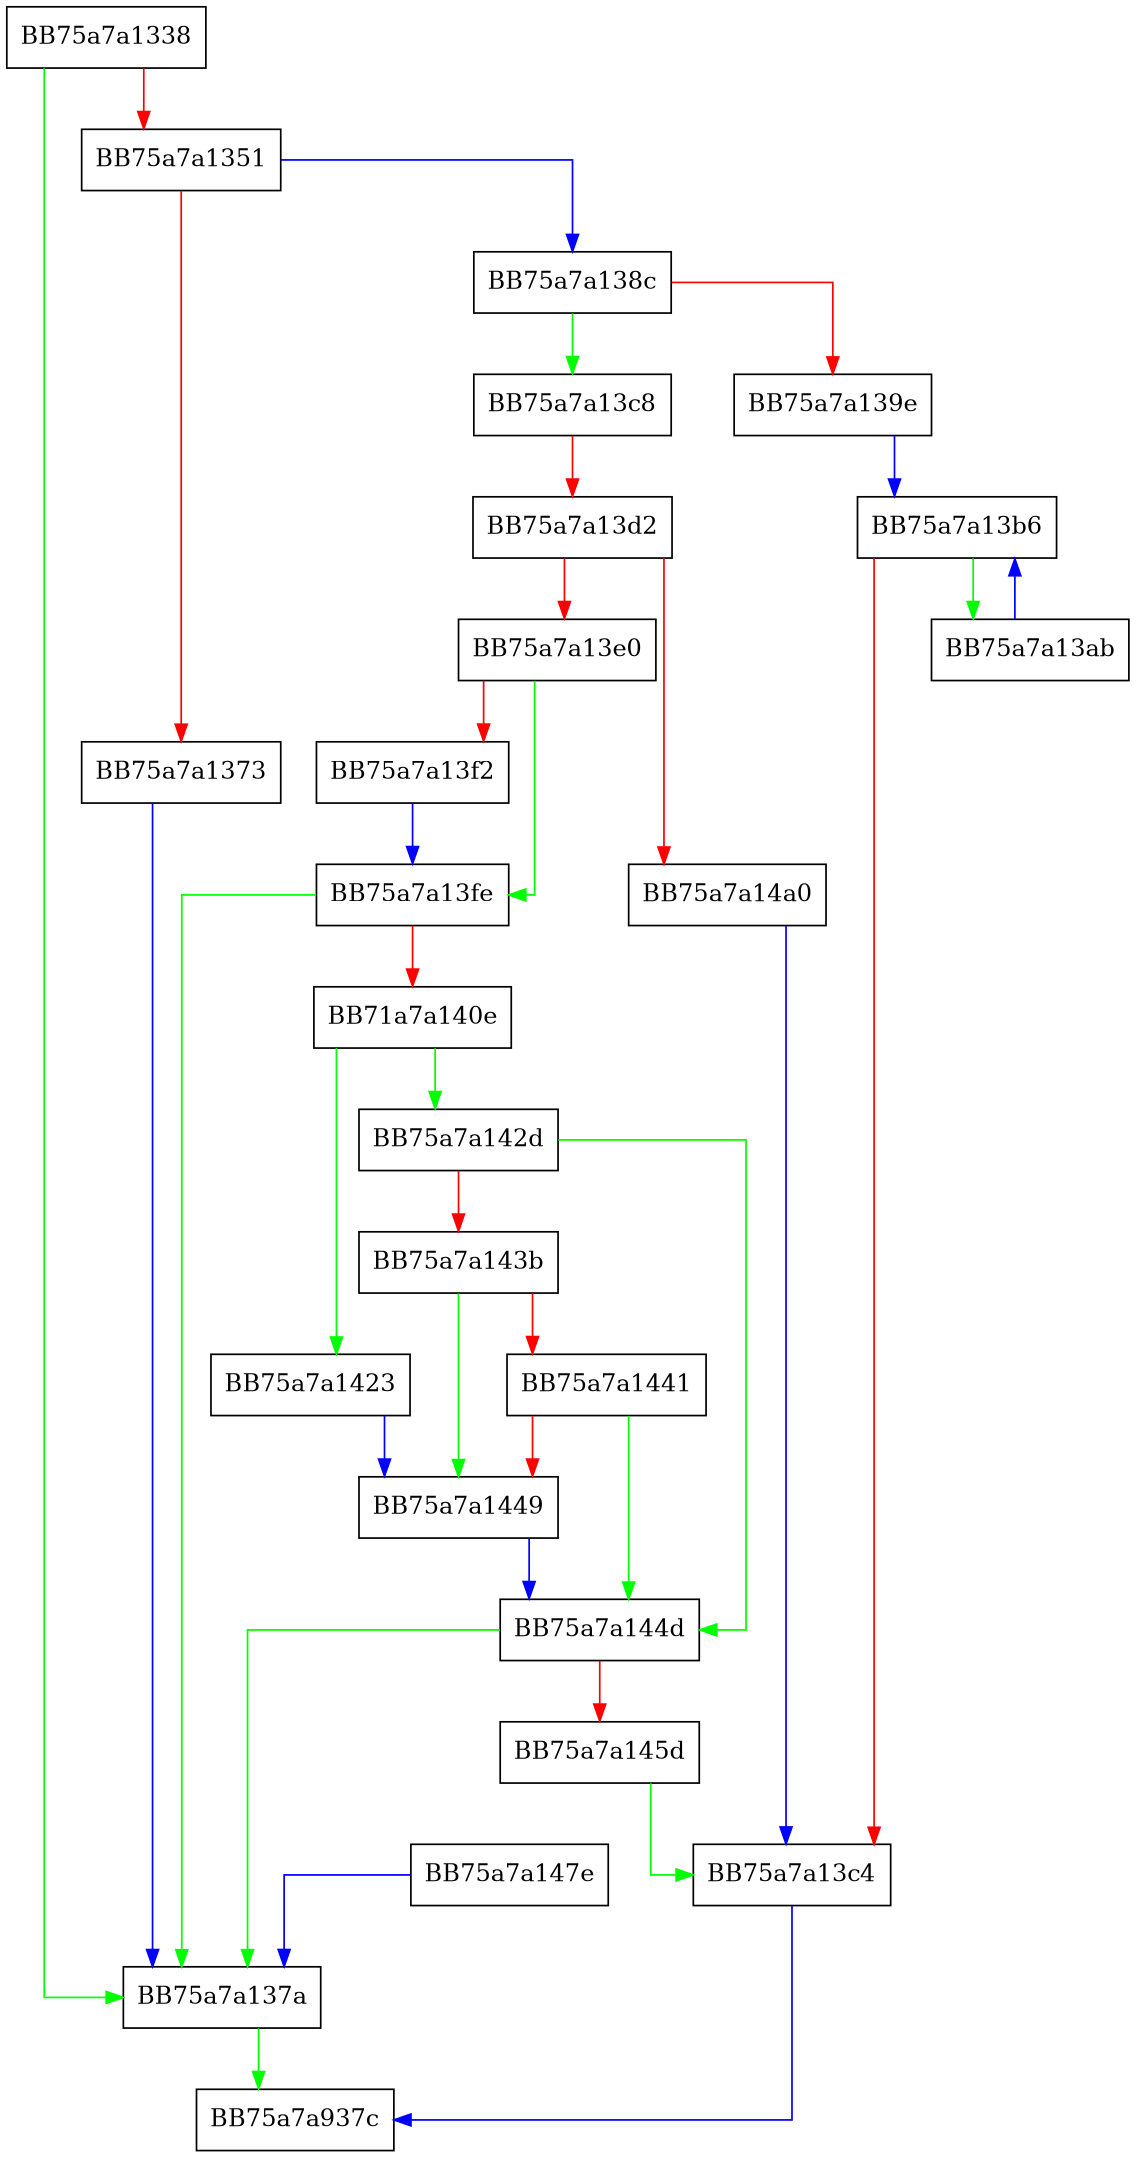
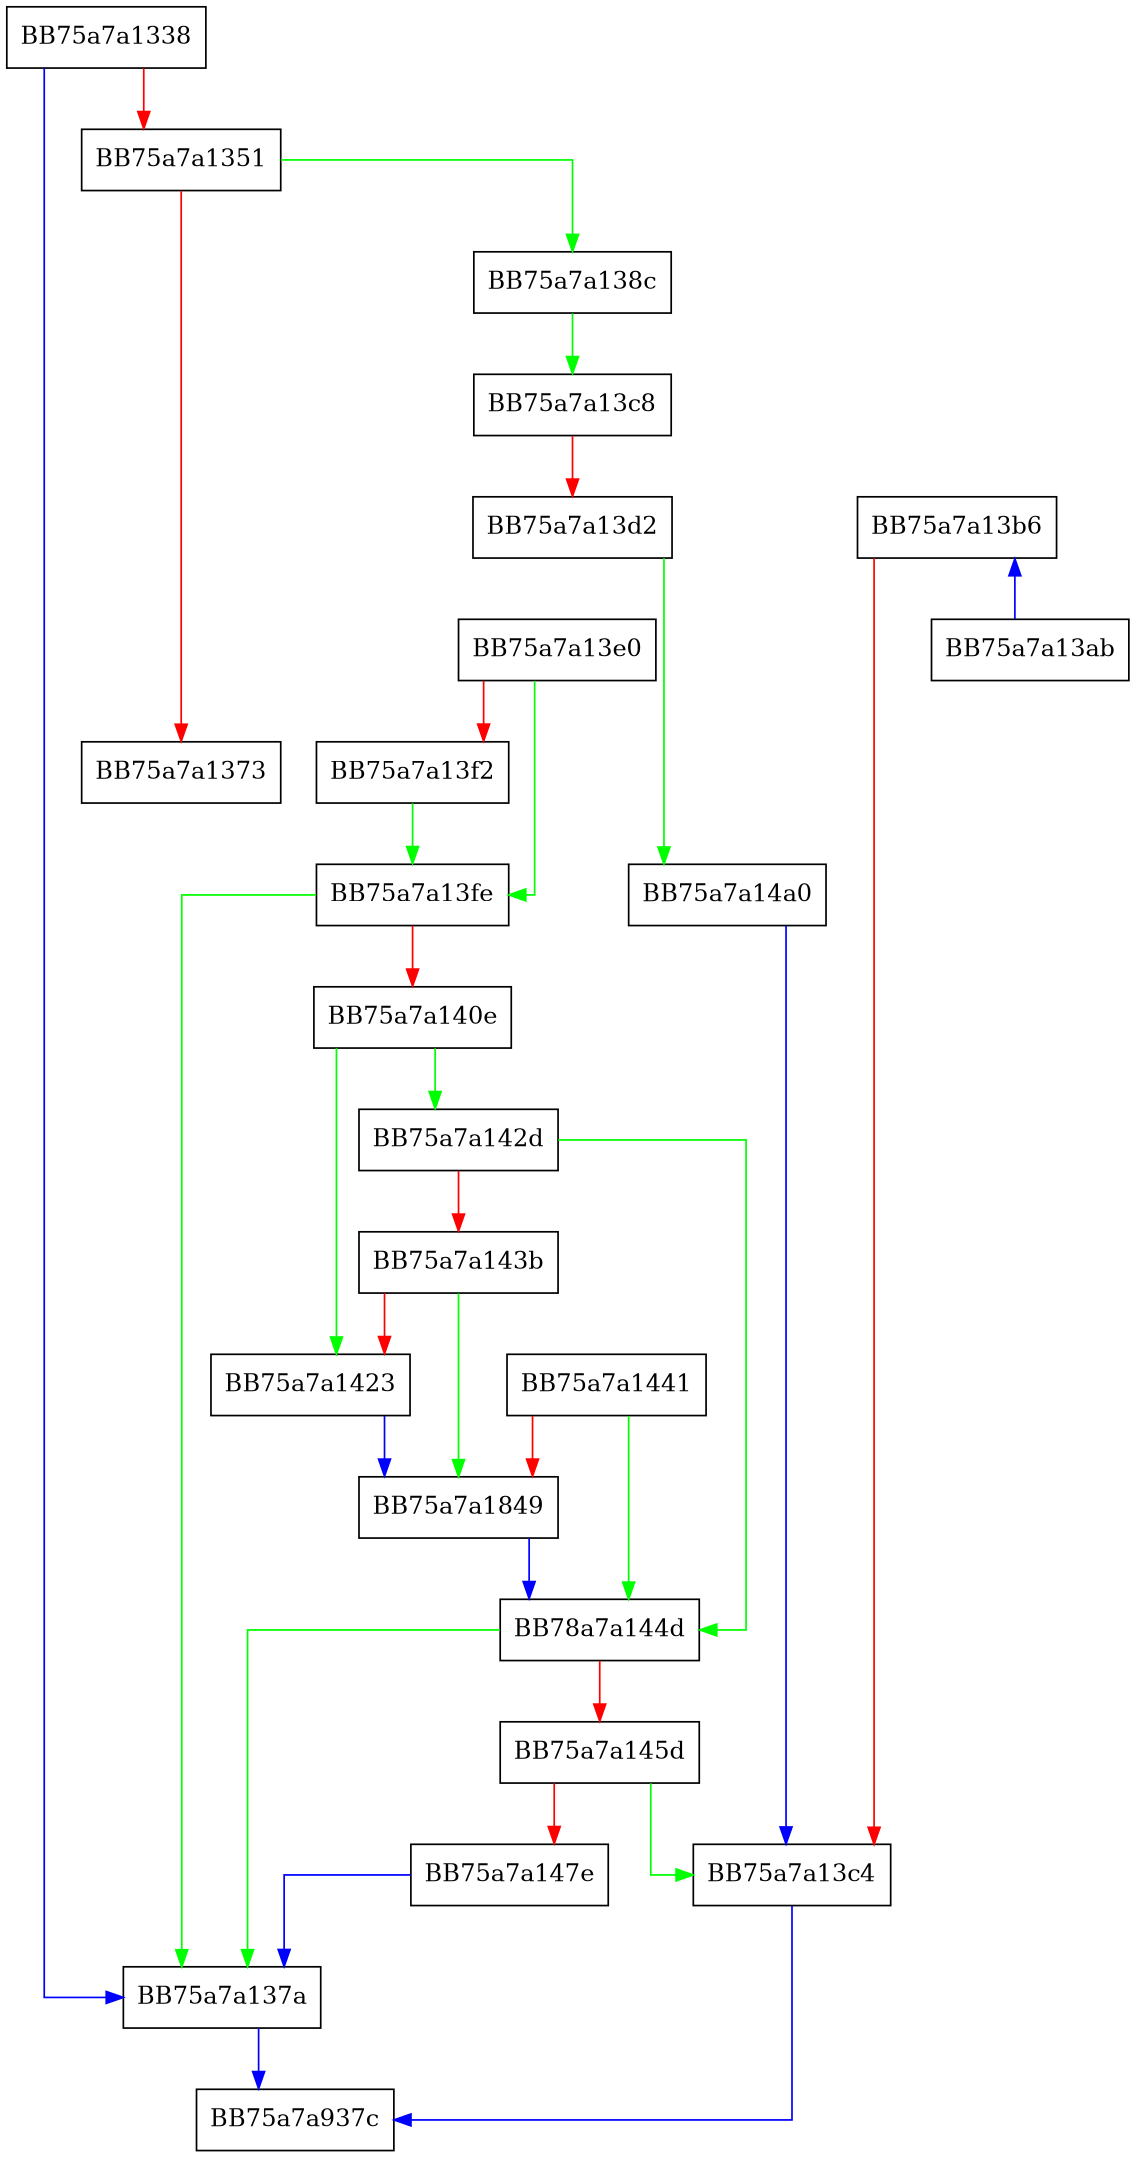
(464, 160) -> (464, 160)
(833, 405) -> none
(564, 580) -> none
(973, 580) -> none
(664, 703) -> (664, 703)
(413, 825) -> (413, 825)
(413, 1017) -> (413, 1017)
(44, 1064) -> (44, 1064)
(533, 1315) -> (385, 1315)
(153, 1376) -> none
(459, 1507) -> (459, 1507)
(600, 1630) -> (600, 1630)
none -> (554, 1805)
(259, 2050) -> (259, 2050)
